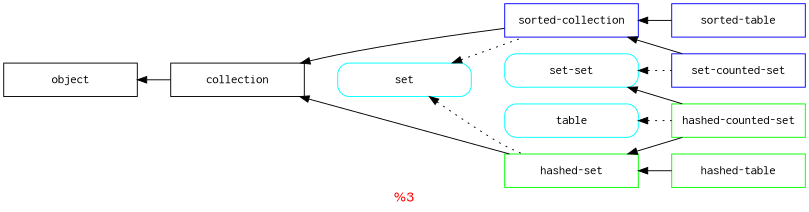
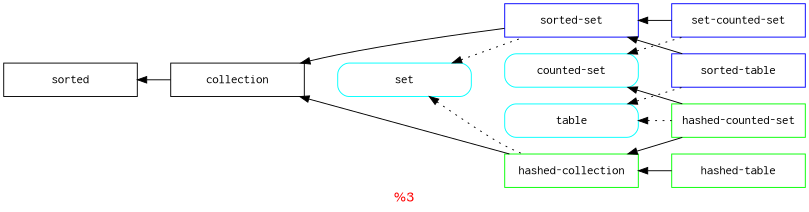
(572, 20) -> (572, 20)
(572, 71) -> (572, 71)
(71, 80) -> (71, 80)
none -> (665, 92)
(572, 171) -> (572, 171)
